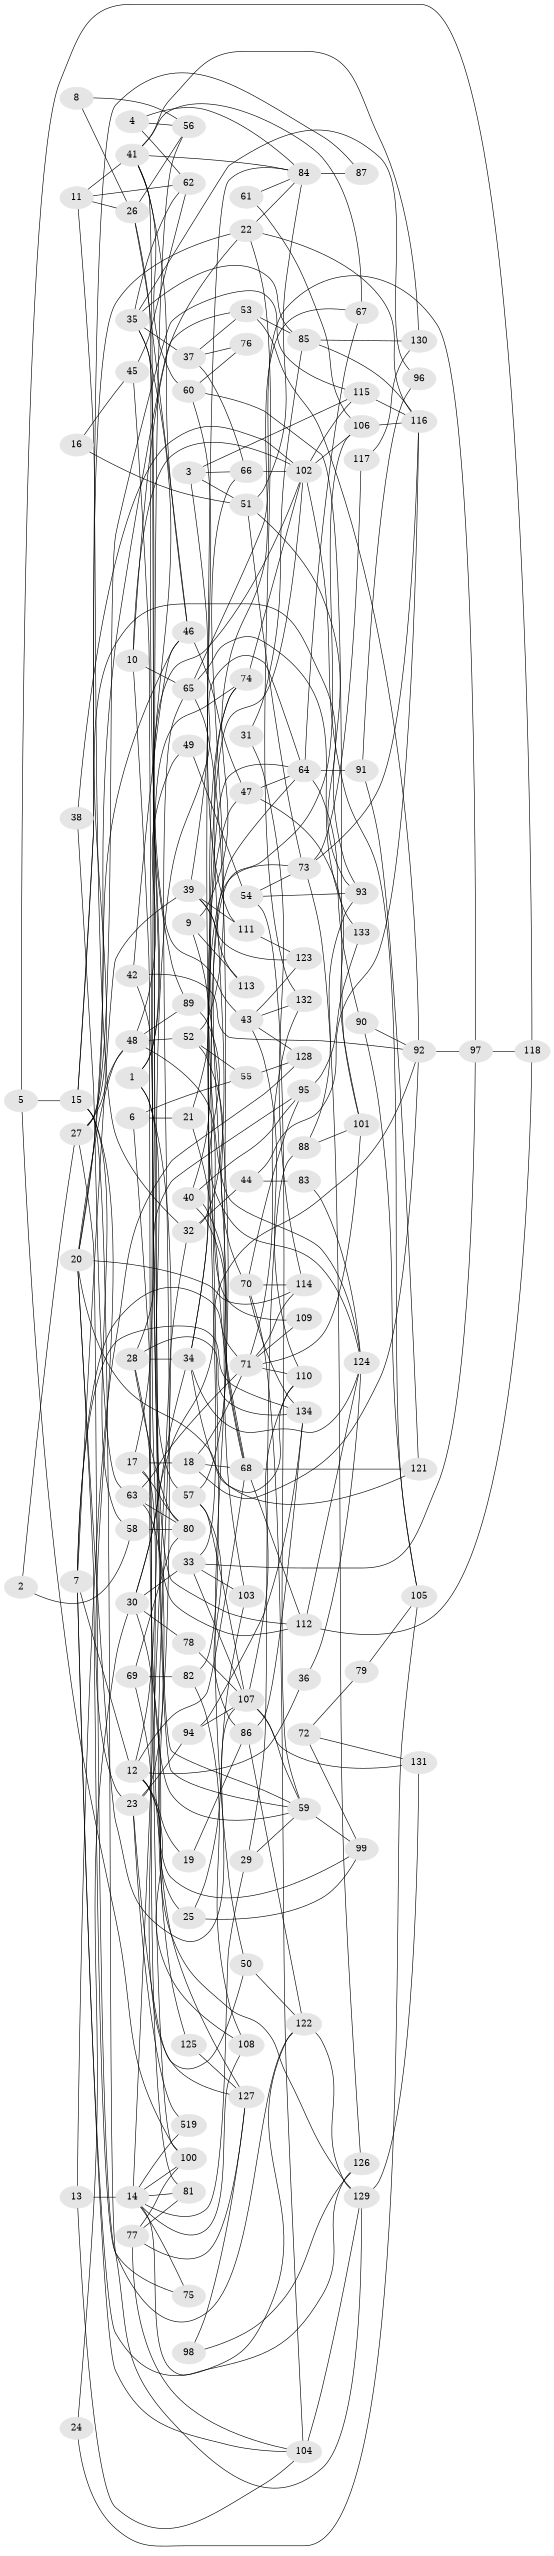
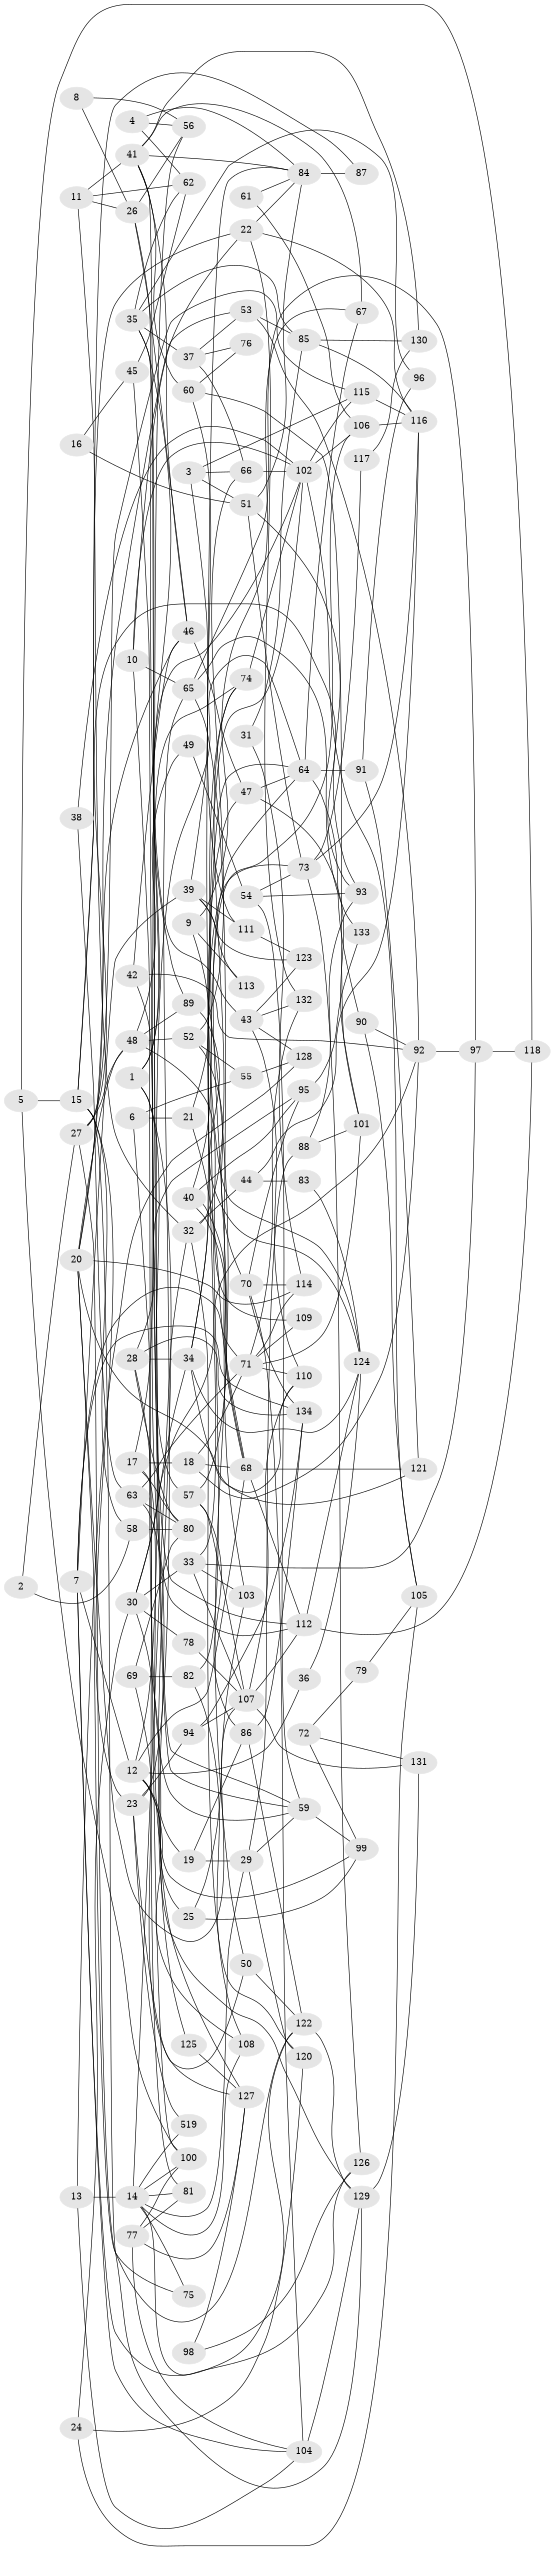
(286, 1771) -> (287, 1649)
none -> (218, 1861)
none -> (304, 2057)
